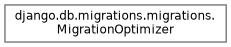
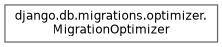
(116, 23) -> (111, 23)
